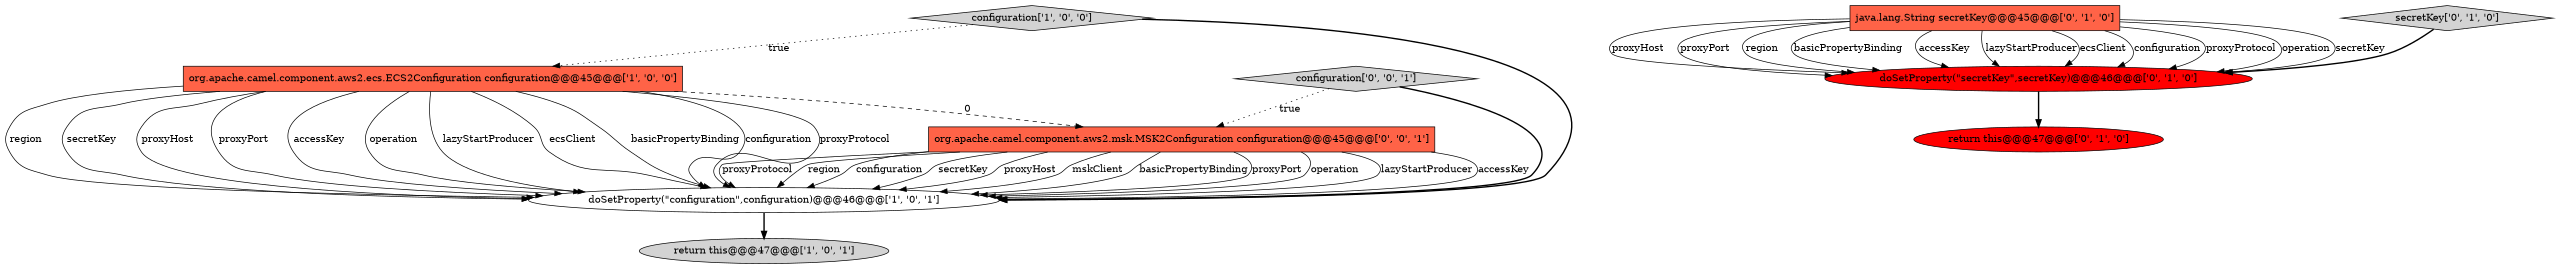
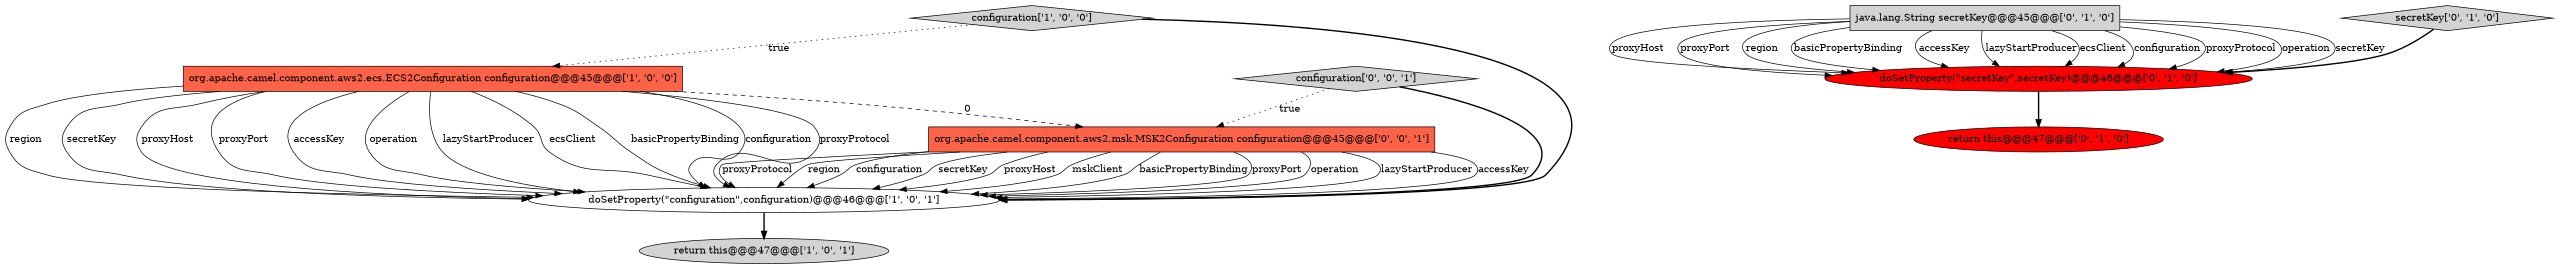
(1985, 18) -> (1985, 18)
